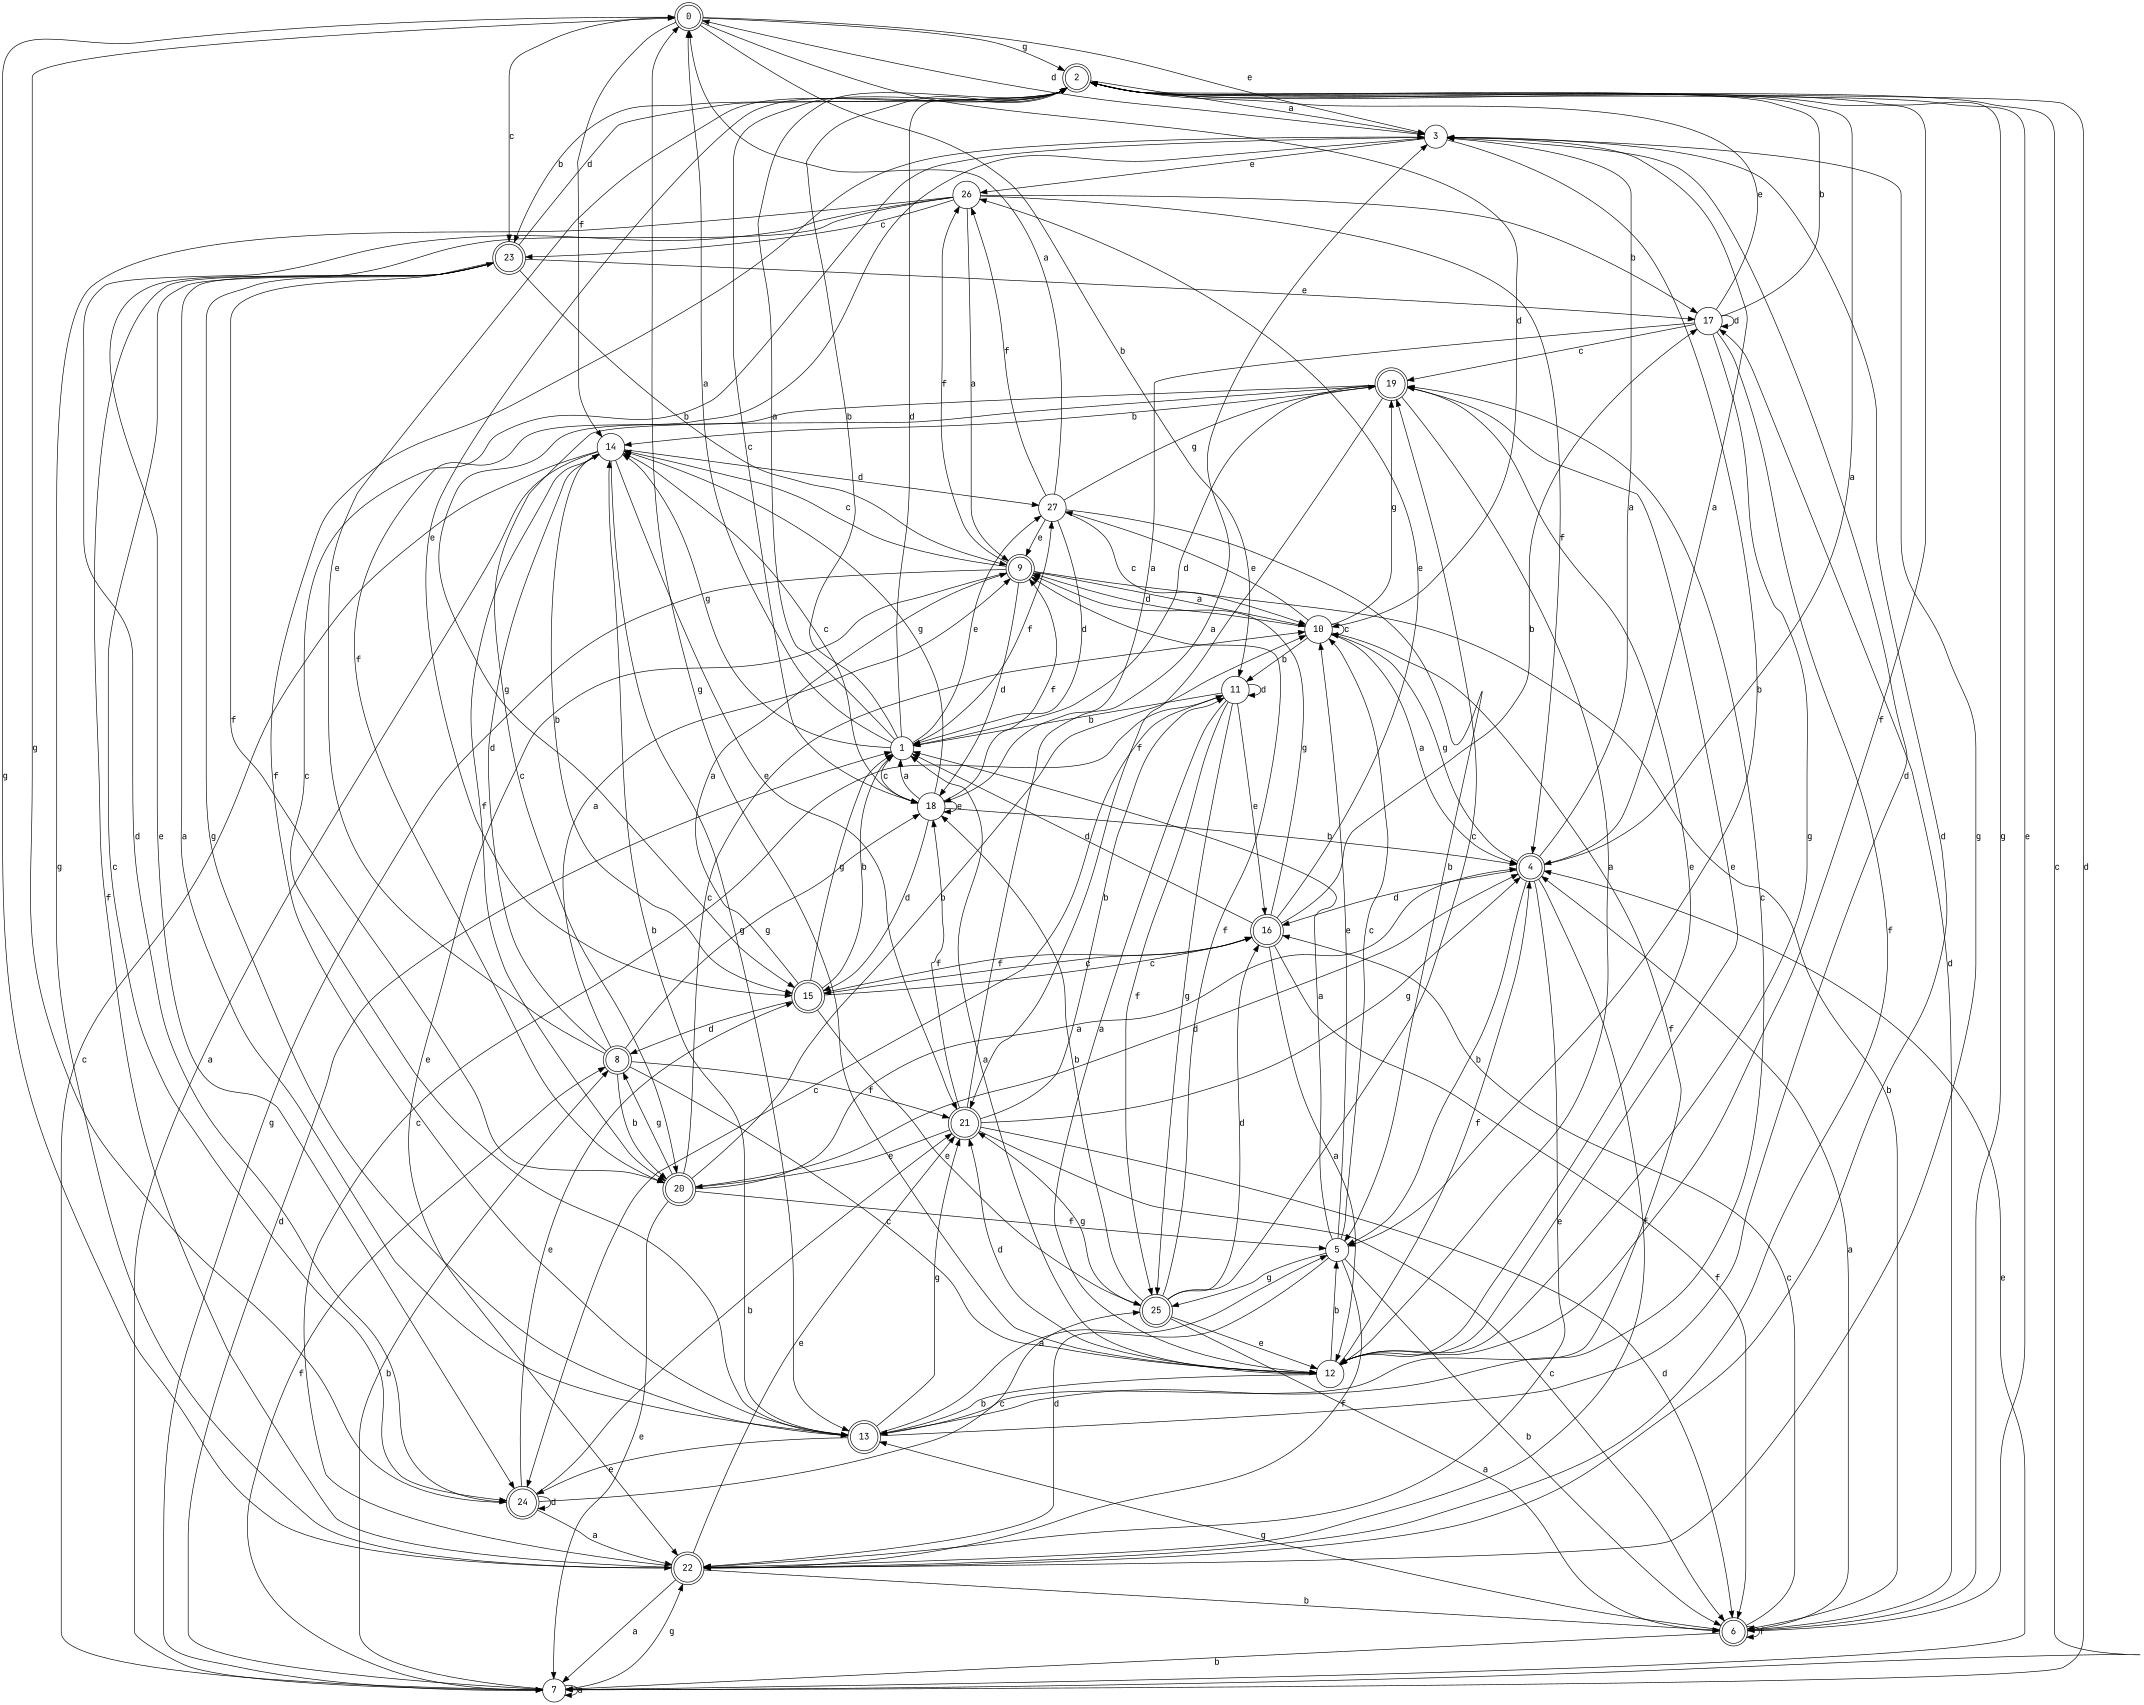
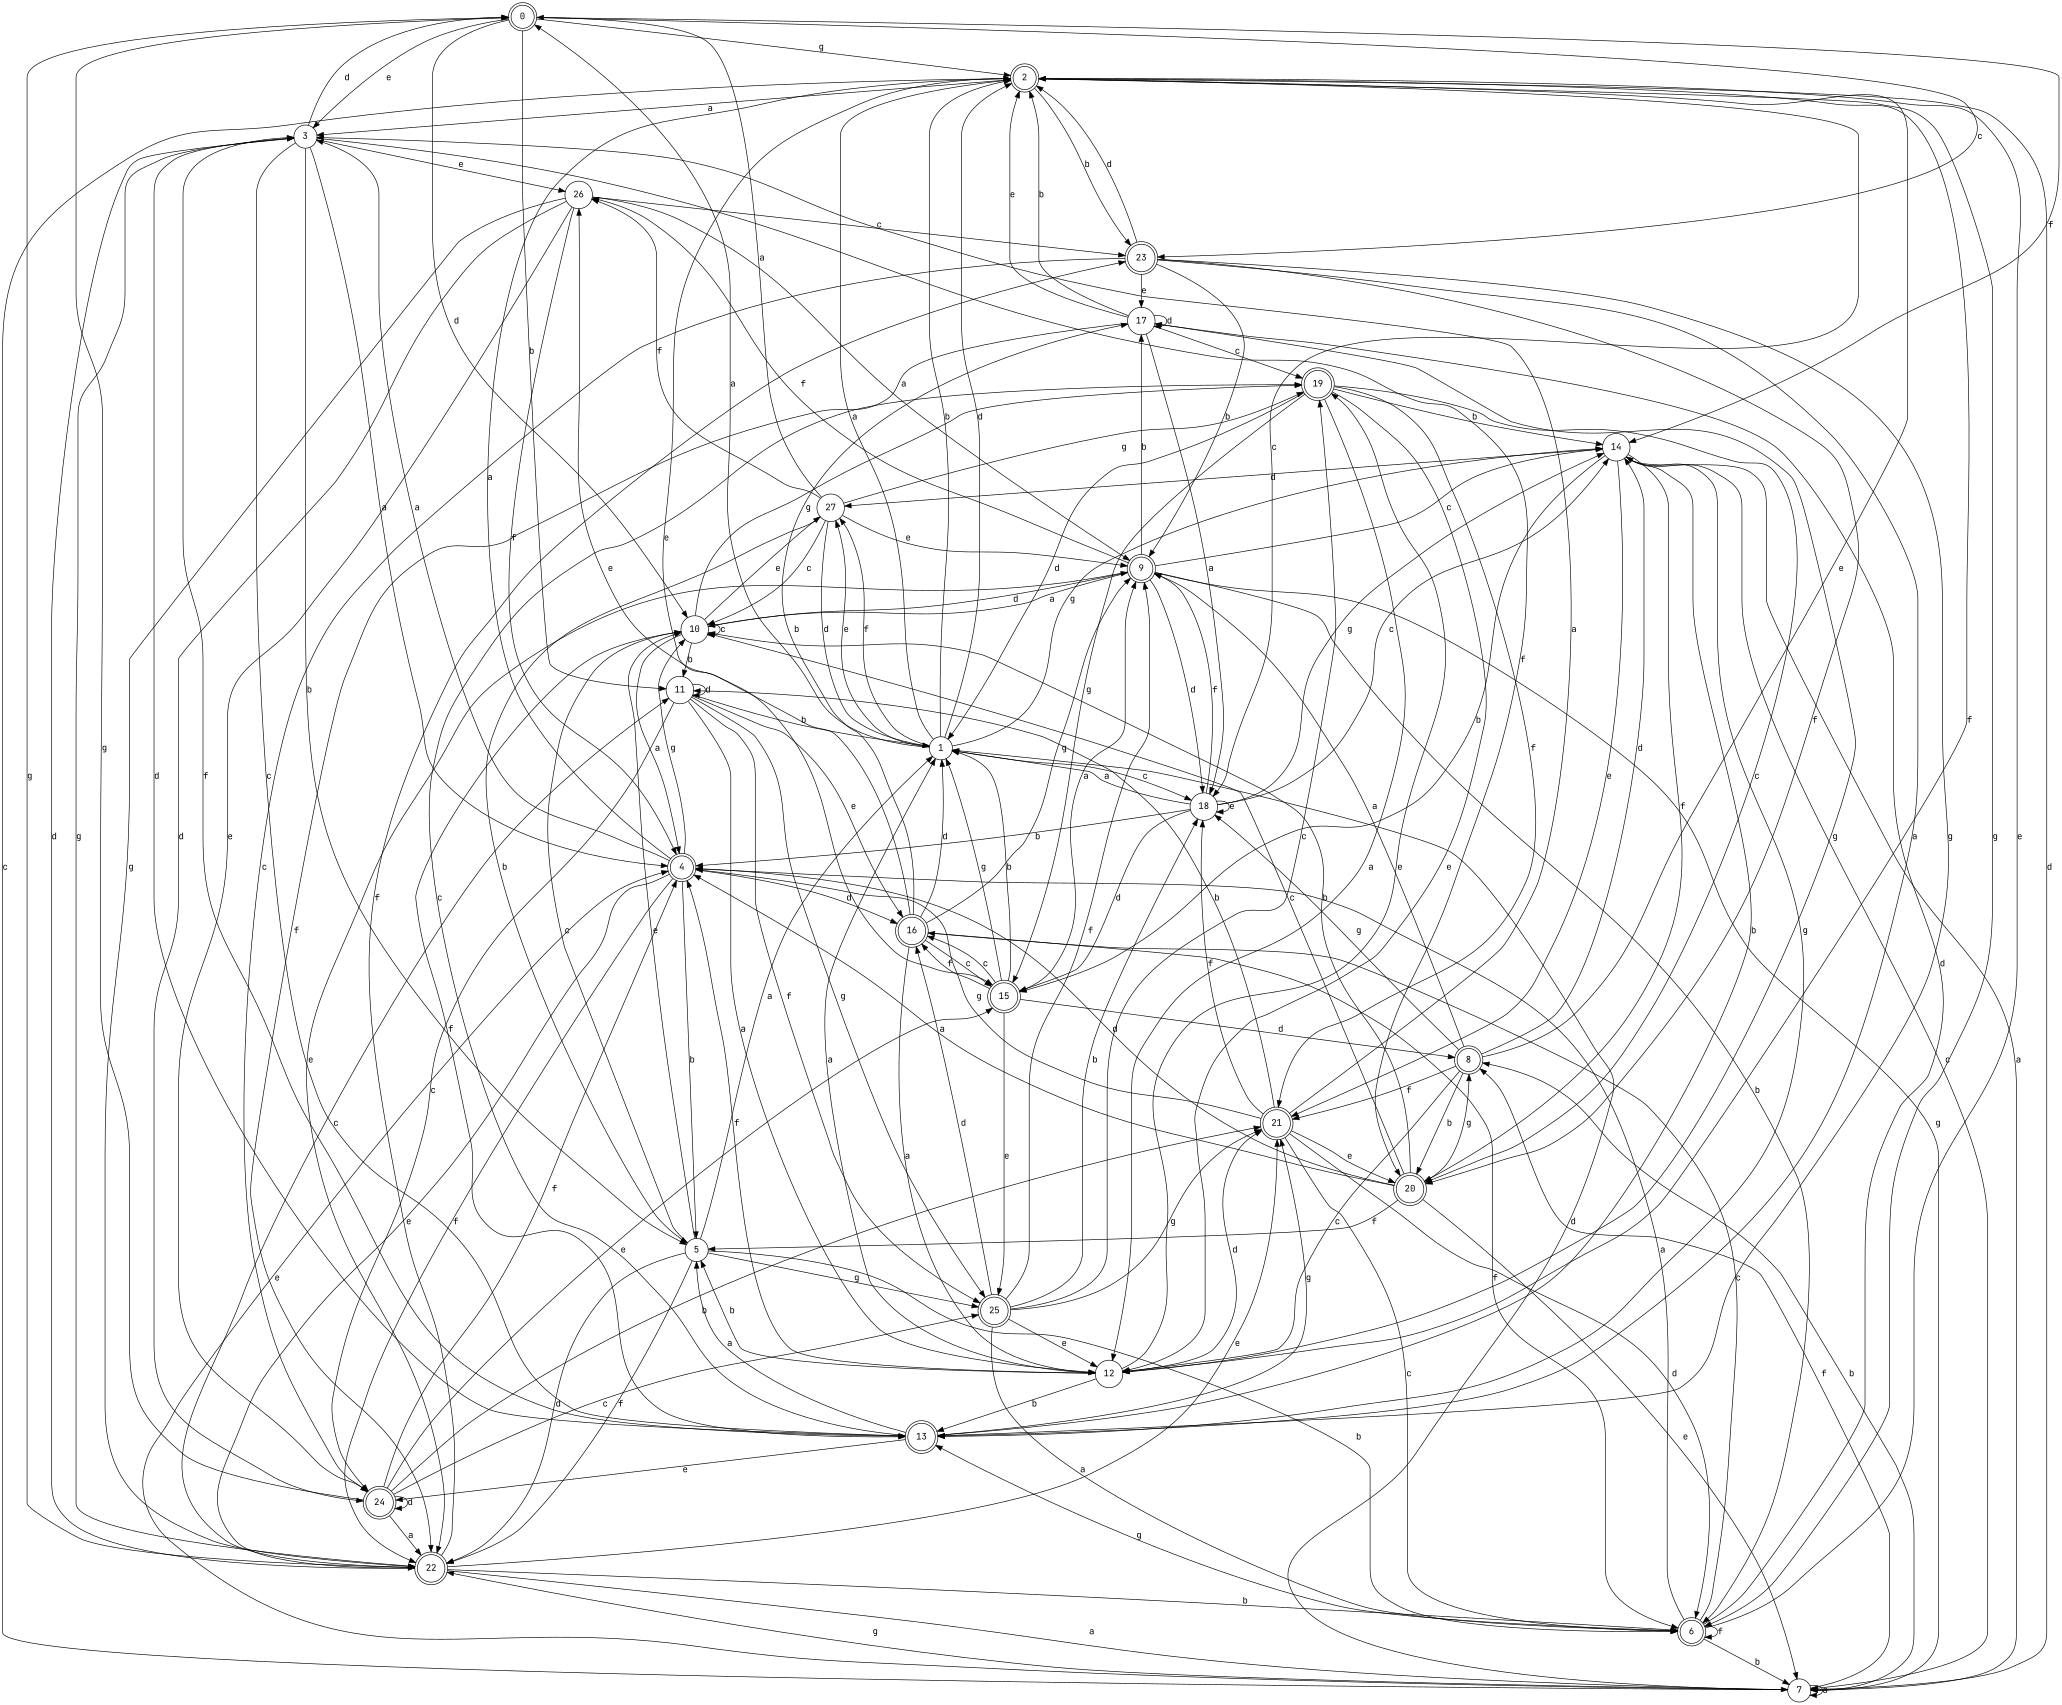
(1347, 203) -> (1141, 448)
(790, 890) -> none
none -> (543, 1195)
